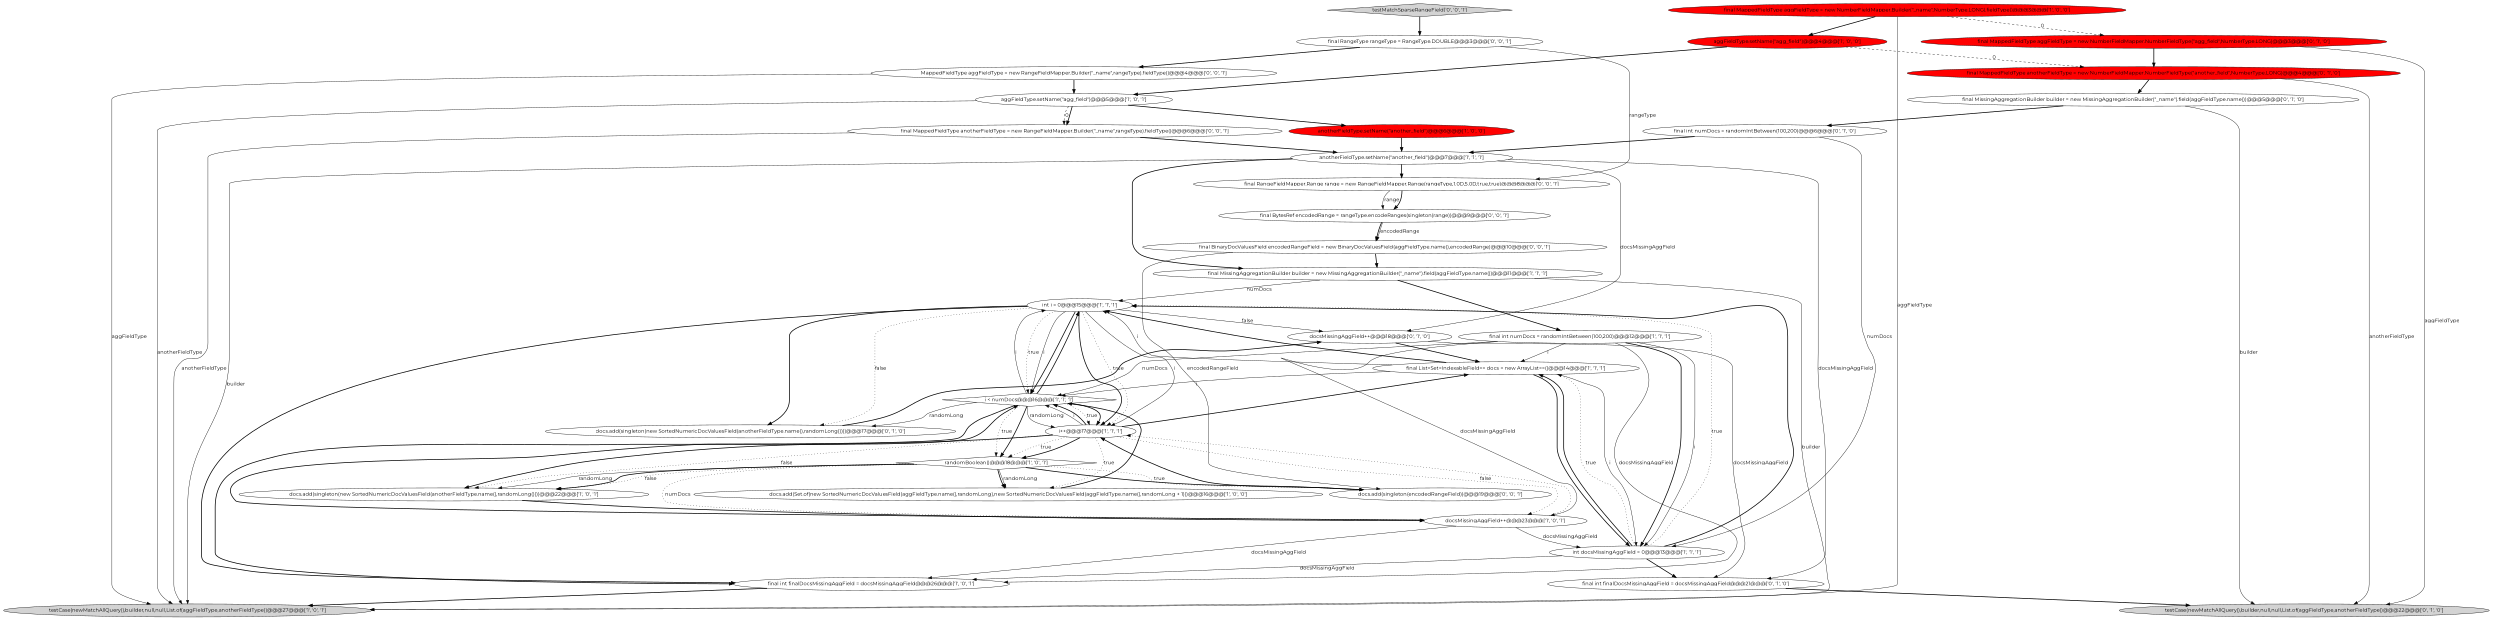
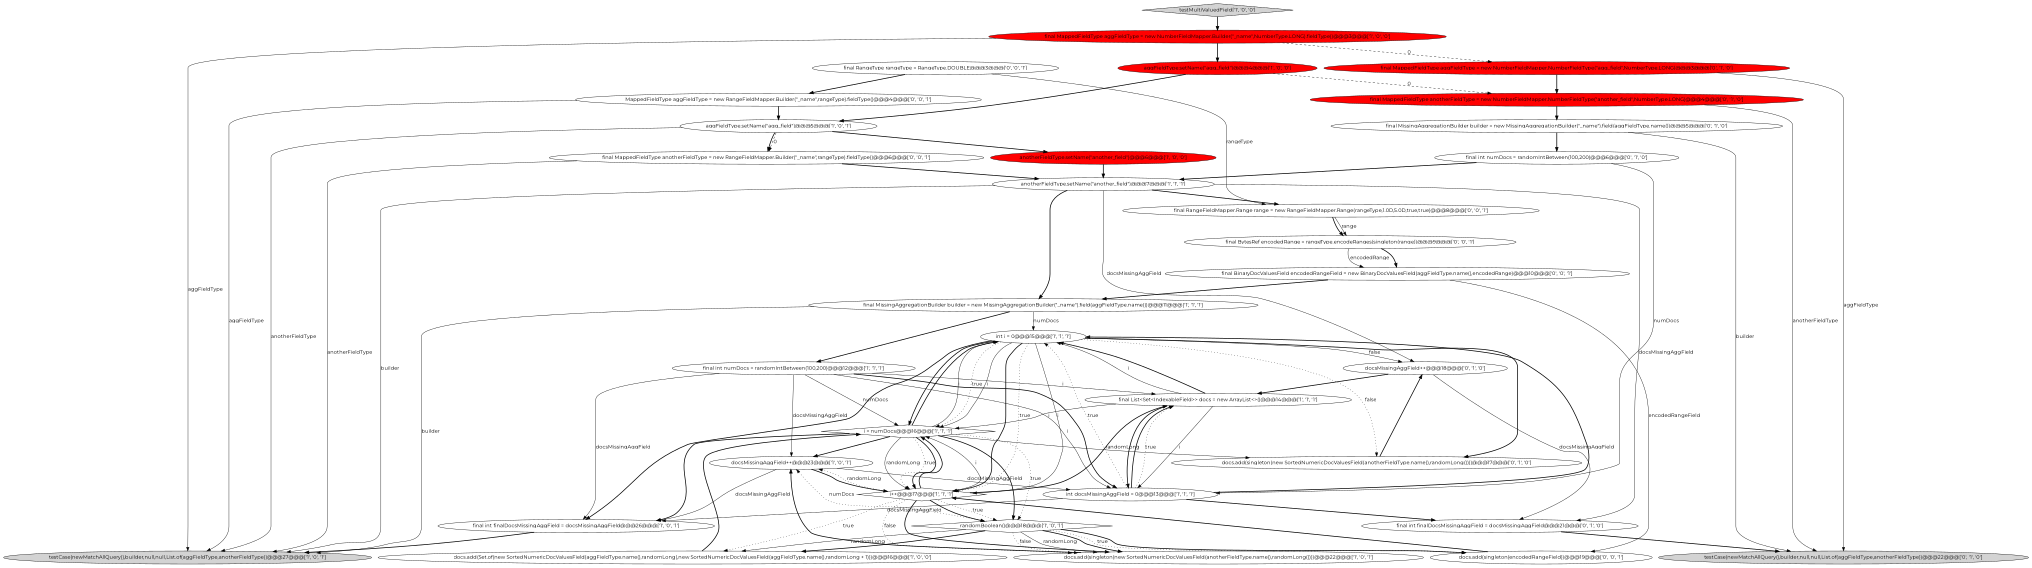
none -> (1217, 10)
(1420, 10) -> none
(1091, 431) -> (922, 494)
(1369, 461) -> (845, 483)
(1486, 479) -> (864, 479)
(424, 509) -> (854, 446)
